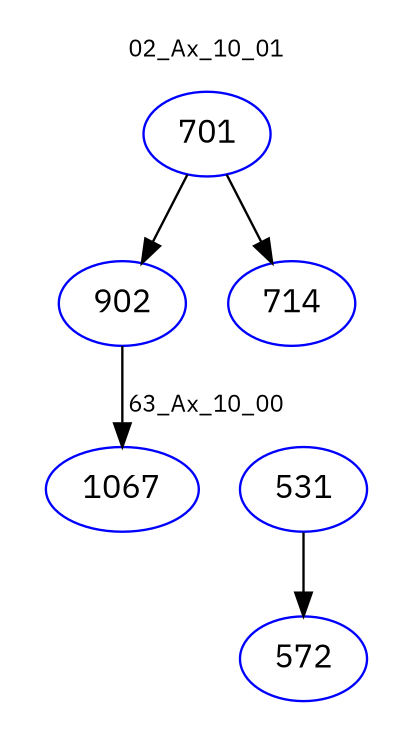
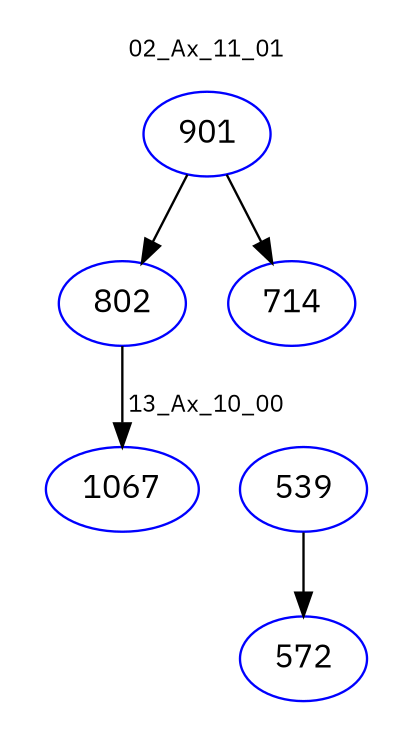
(207, 51) -> (207, 51)
(207, 134) -> (207, 134)
(122, 304) -> (122, 304)
(207, 406) -> (207, 406)
(304, 489) -> (304, 489)
